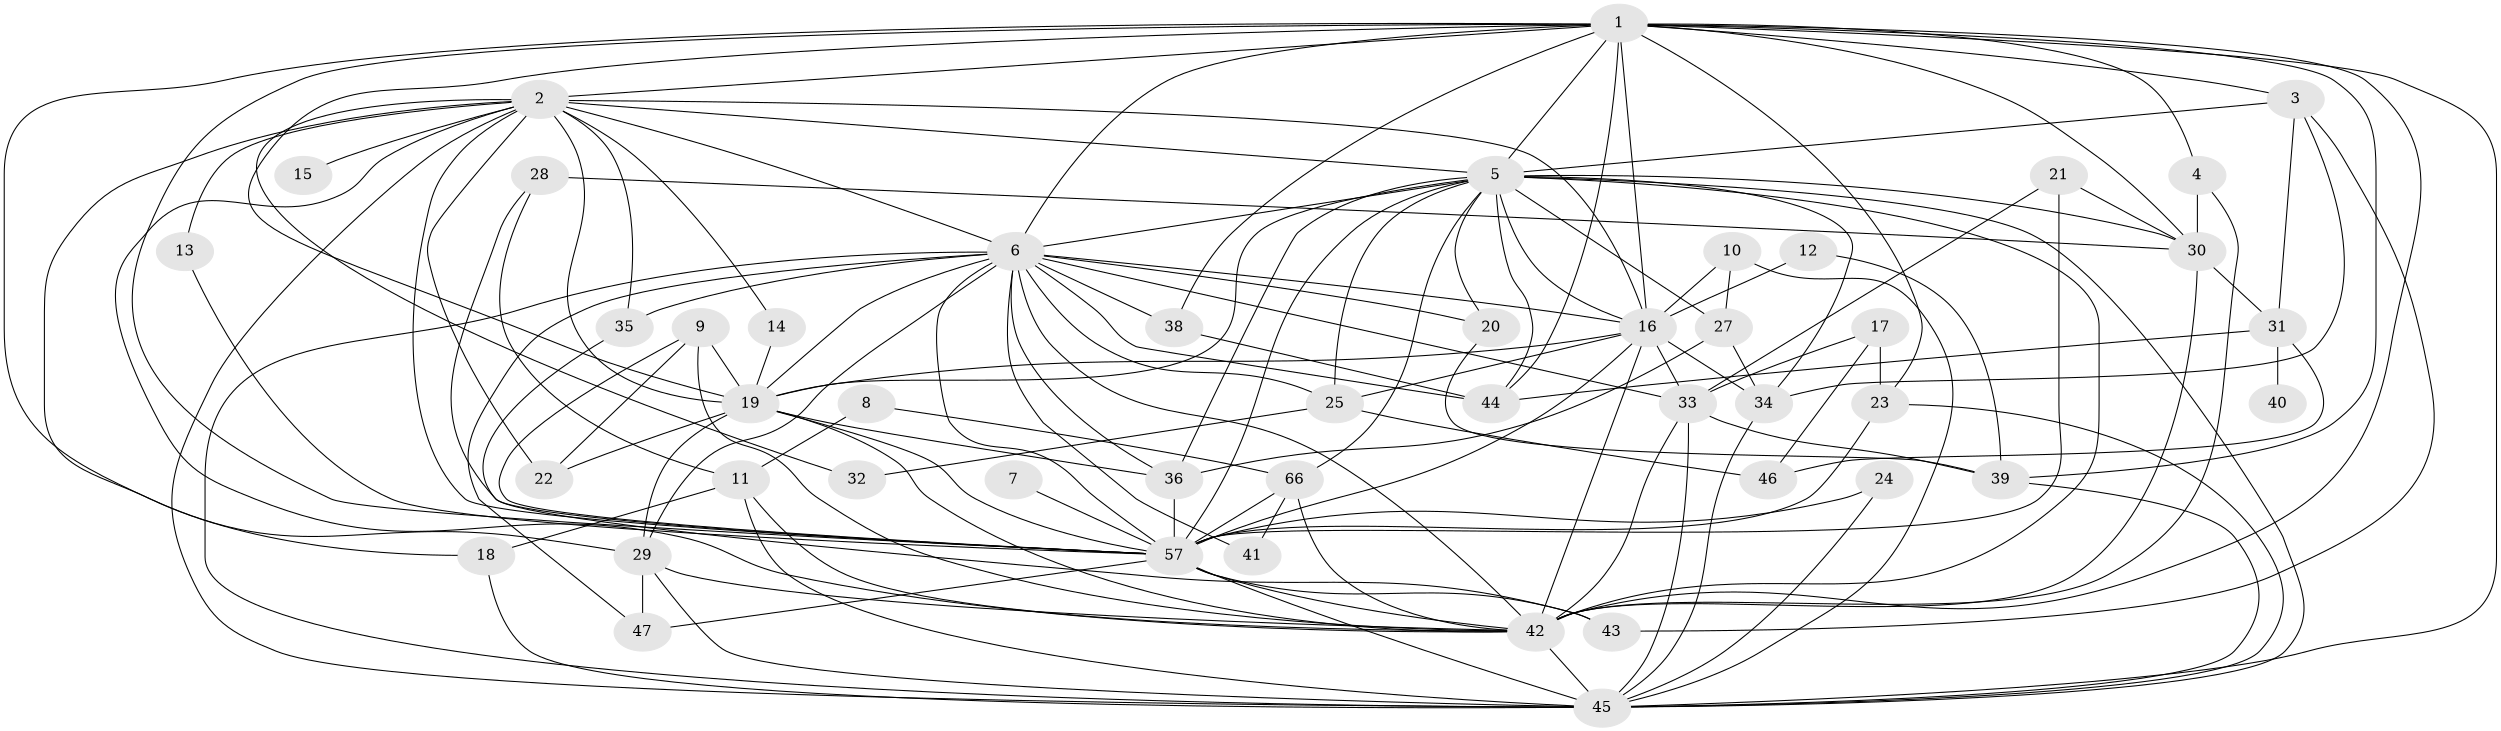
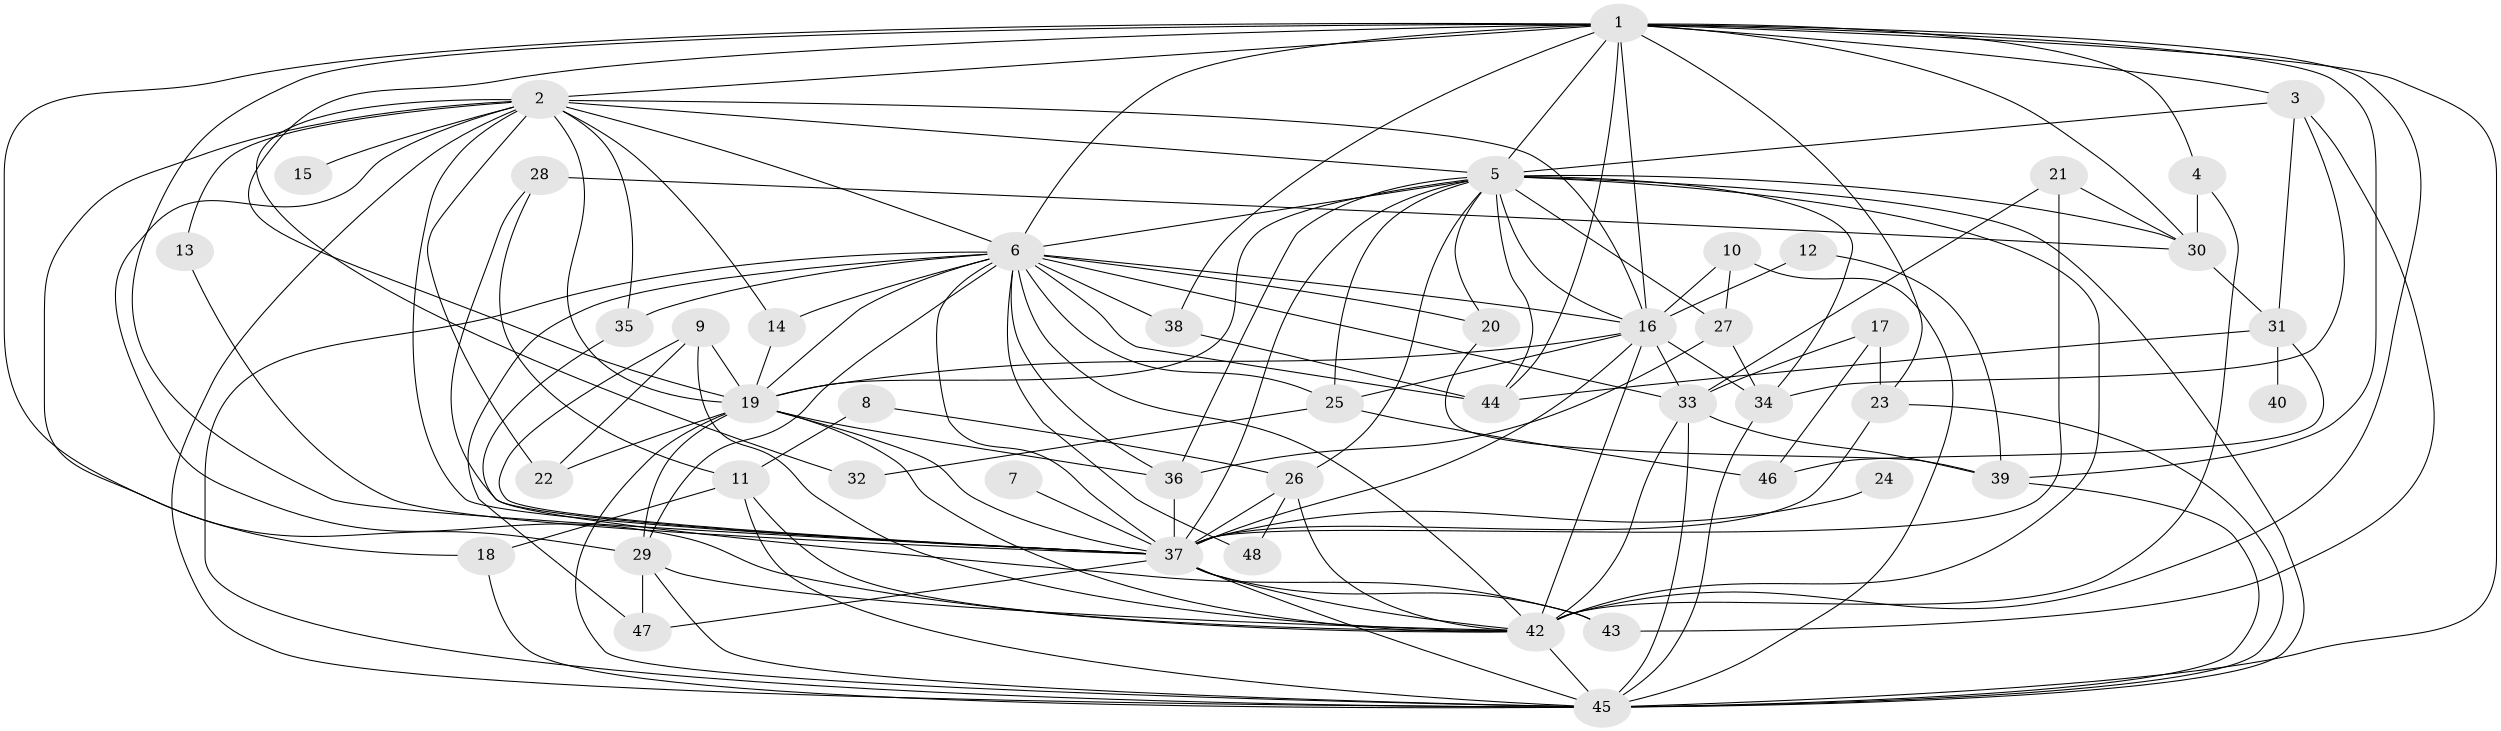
none -> (889, 287)
(1295, 480) -> (1295, 480)
(1174, 556) -> (1174, 556)
(1252, 556) -> (1252, 556)
(2049, 585) -> none
(1765, 618) -> (708, 670)
